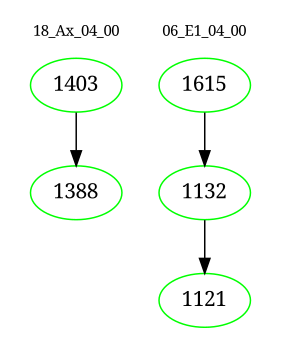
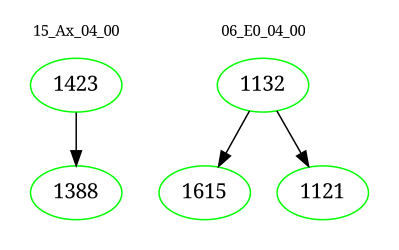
(76, 32) -> (76, 32)
(205, 32) -> (264, 32)
(76, 85) -> (76, 85)
(205, 132) -> (238, 132)
